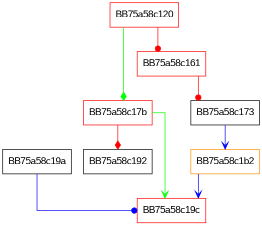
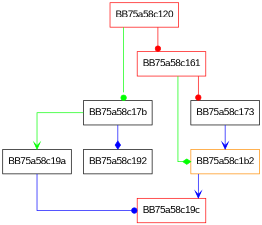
(124, 60) -> (124, 60)
(118, 113) -> (118, 113)
none -> (178, 121)
(118, 133) -> (118, 133)
(165, 146) -> (45, 113)
